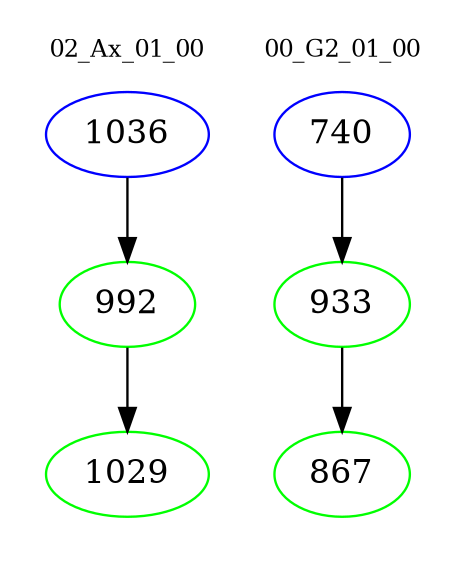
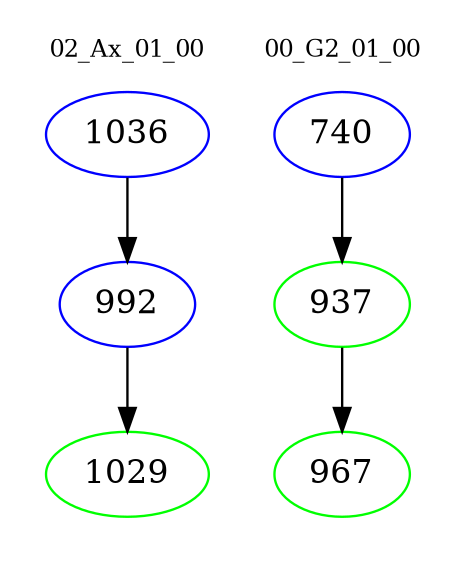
(127, 304) -> (127, 304)
(342, 304) -> (342, 304)
(342, 474) -> (342, 474)
